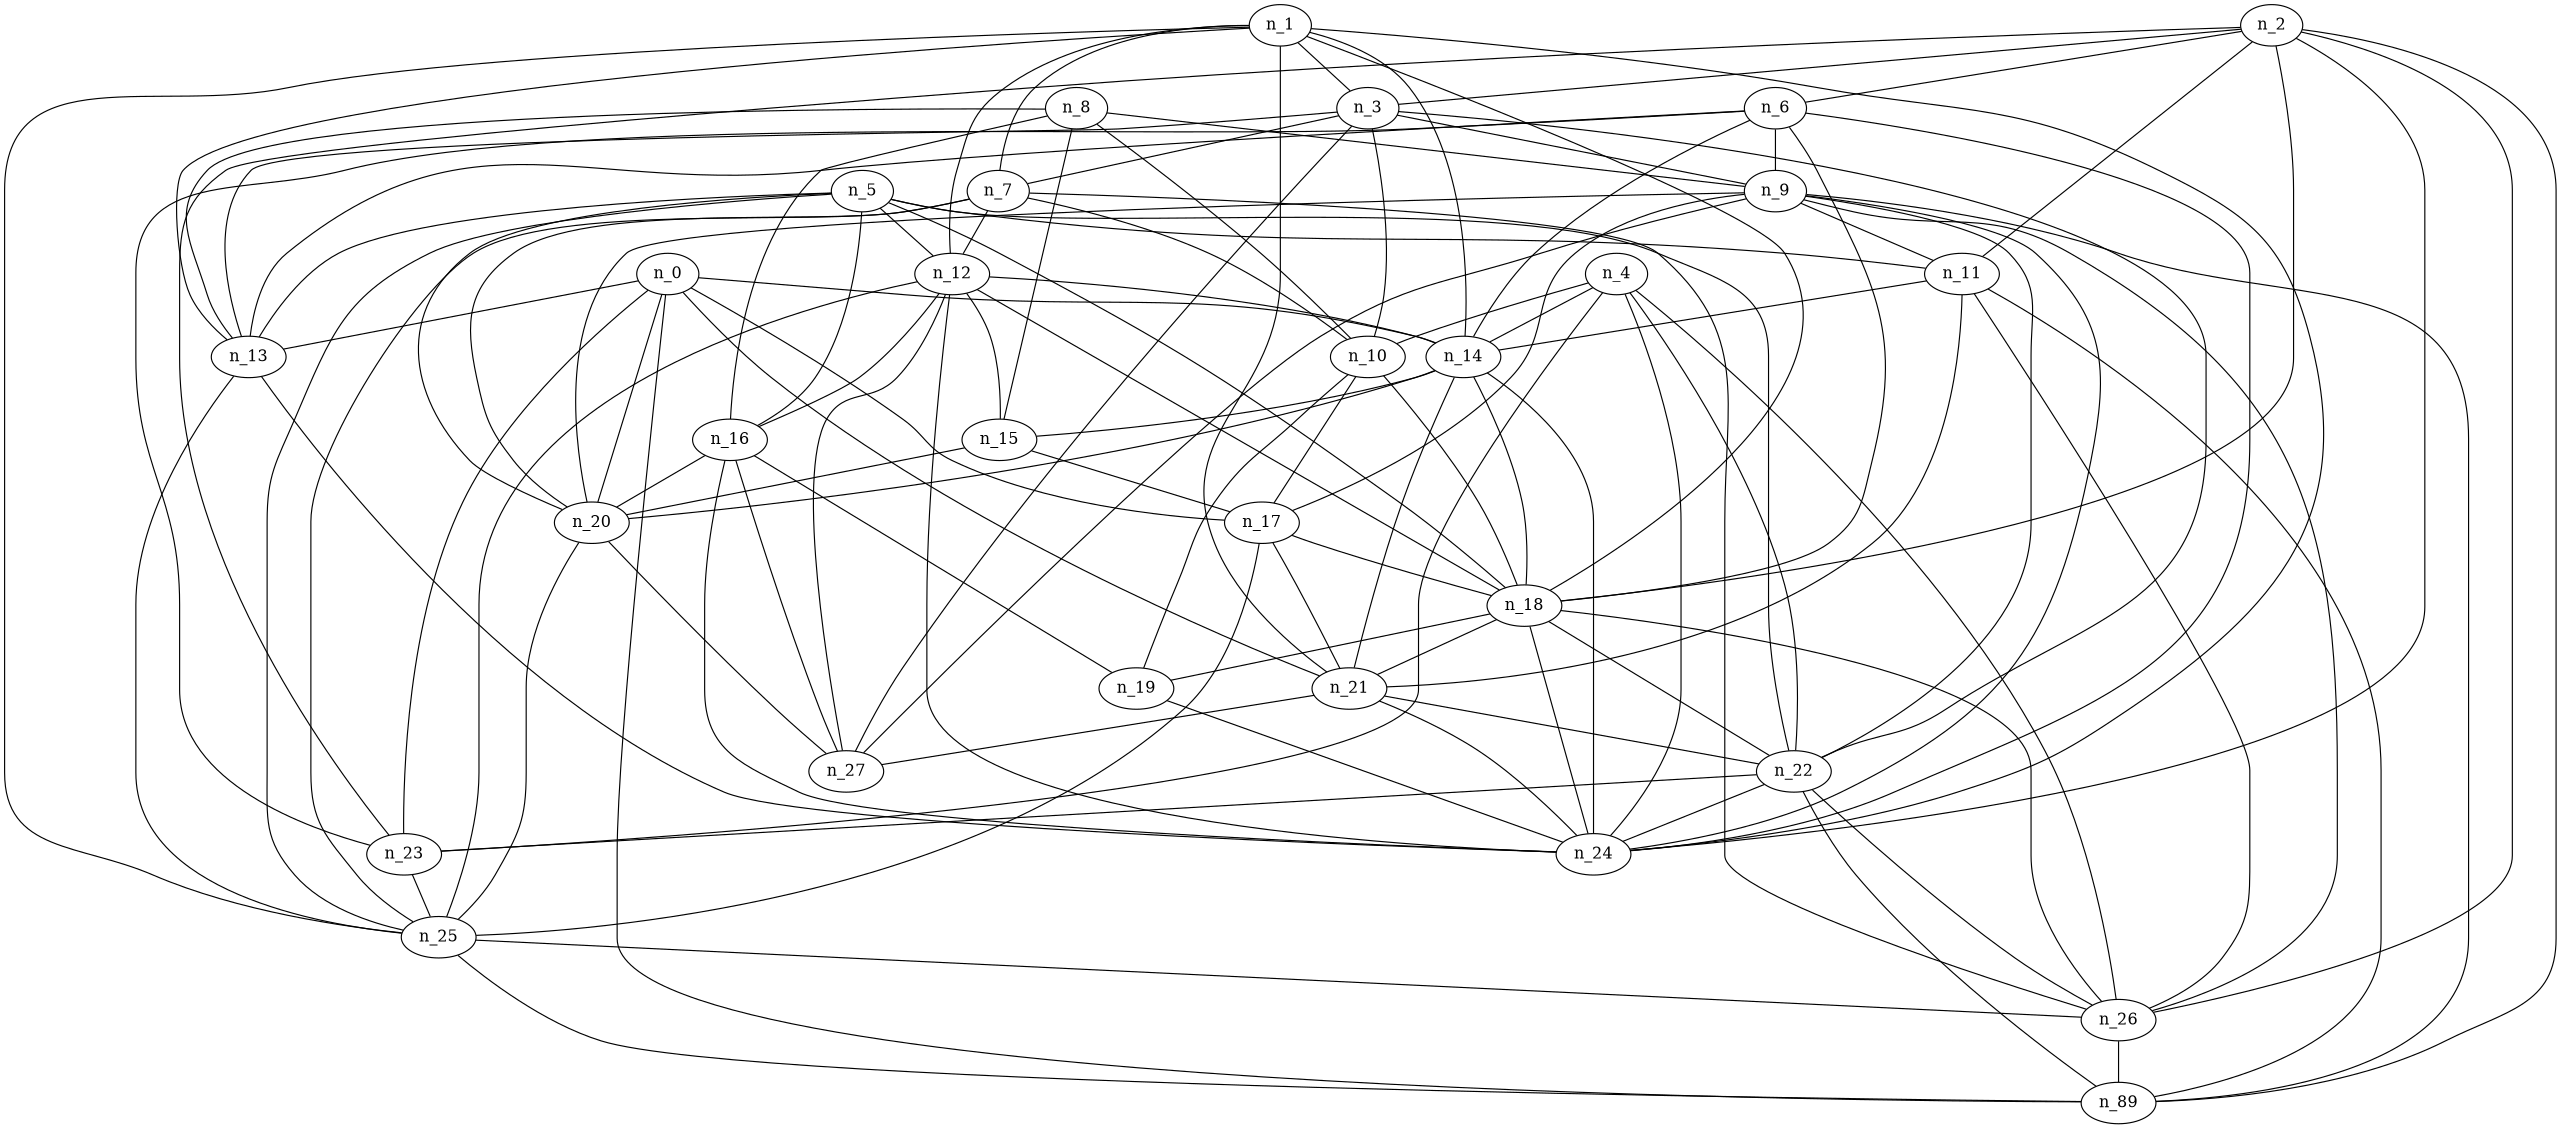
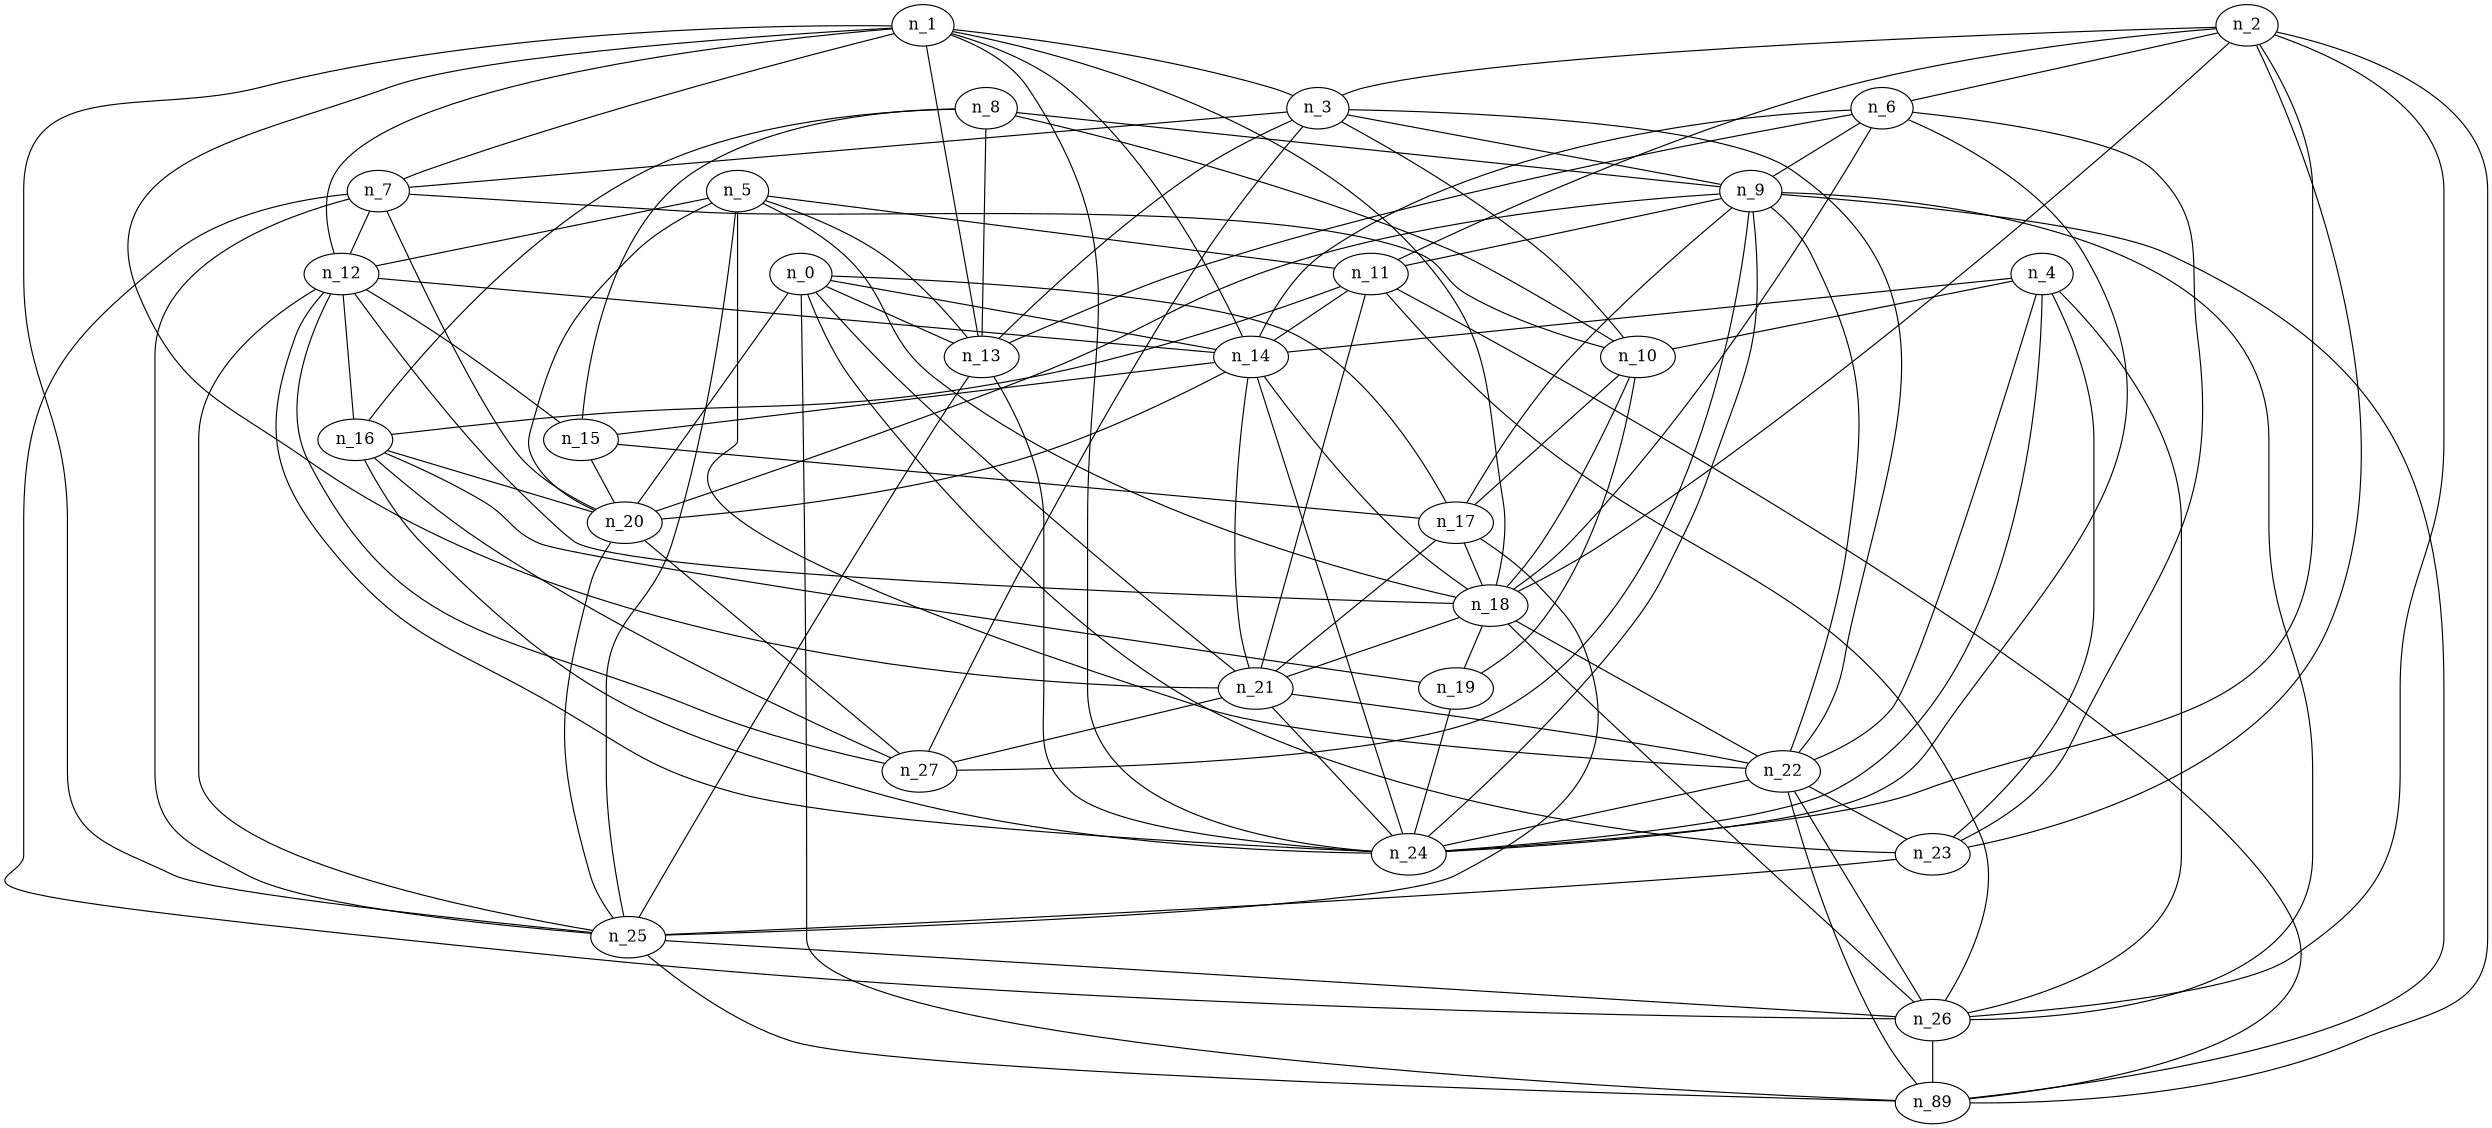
(838, 334) -> (777, 406)
(1560, 735) -> none
